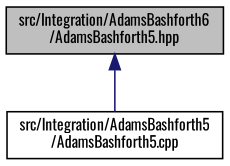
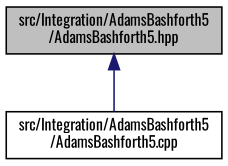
(115, 30) -> (114, 30)
